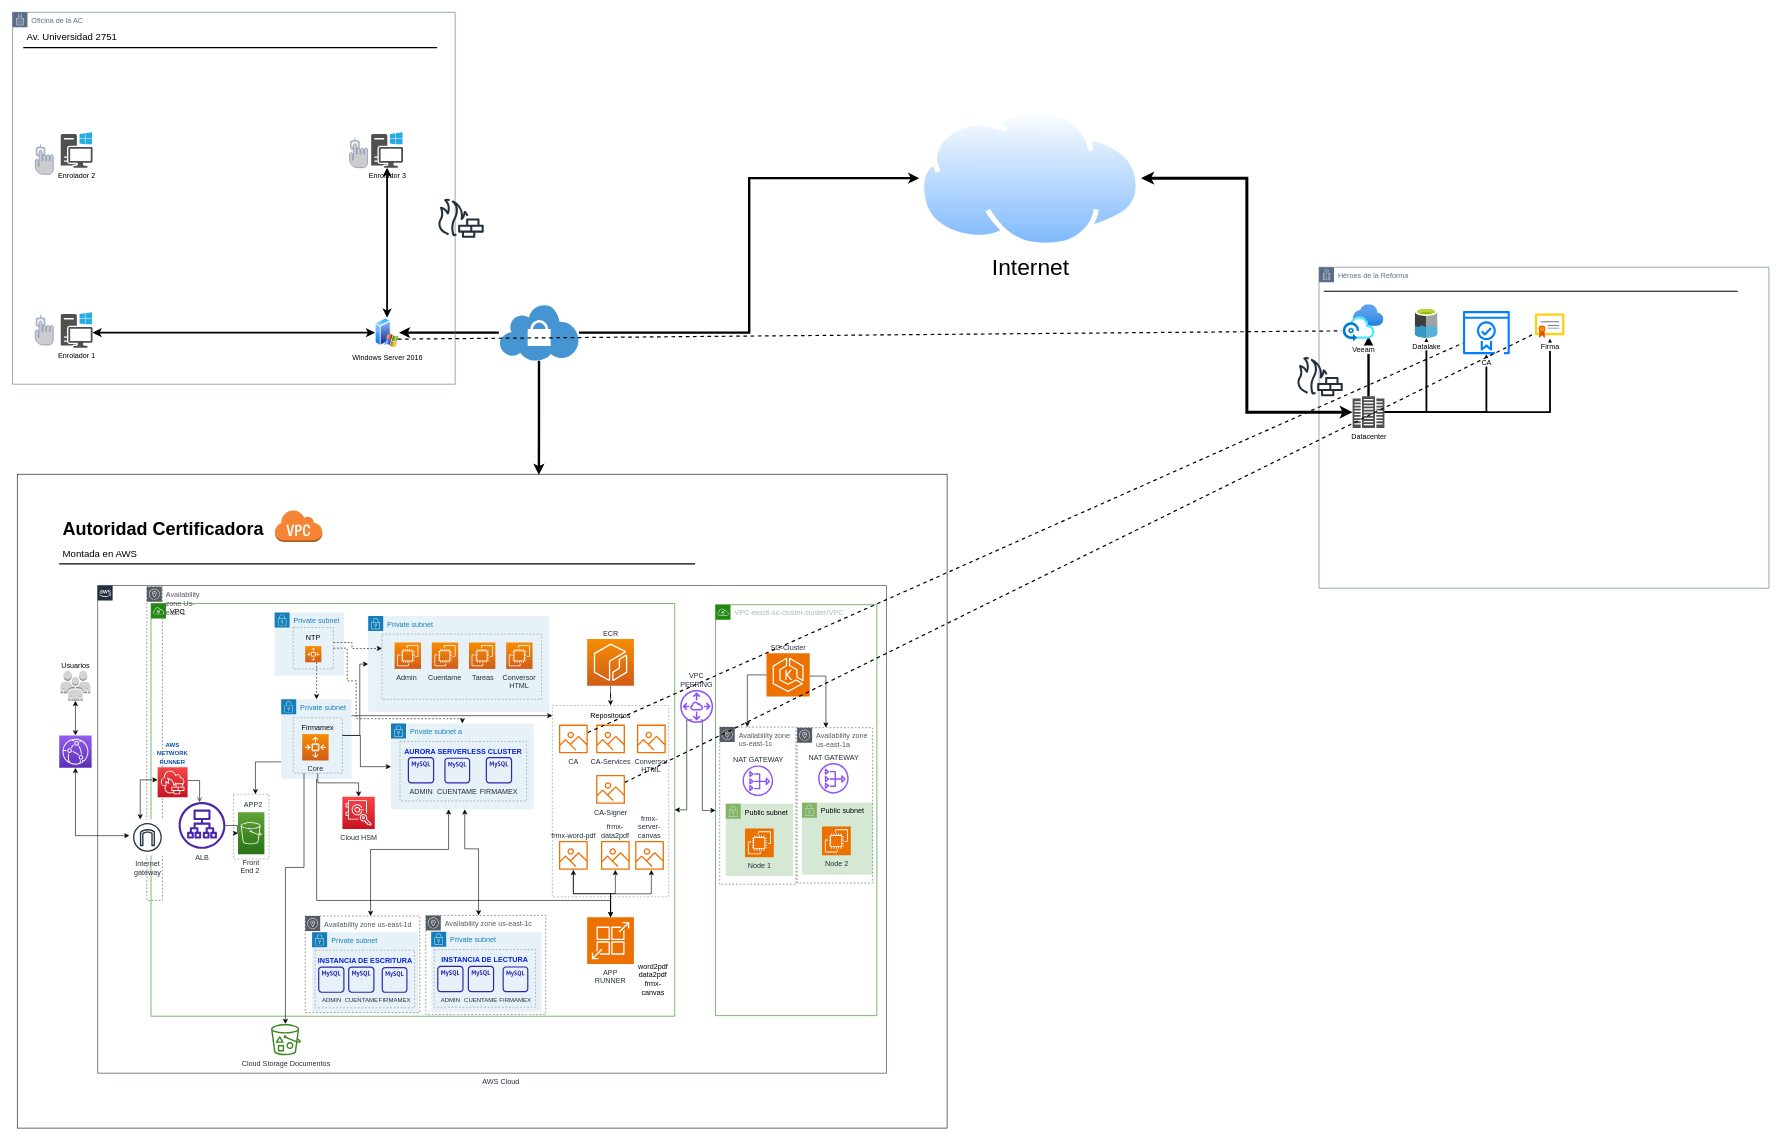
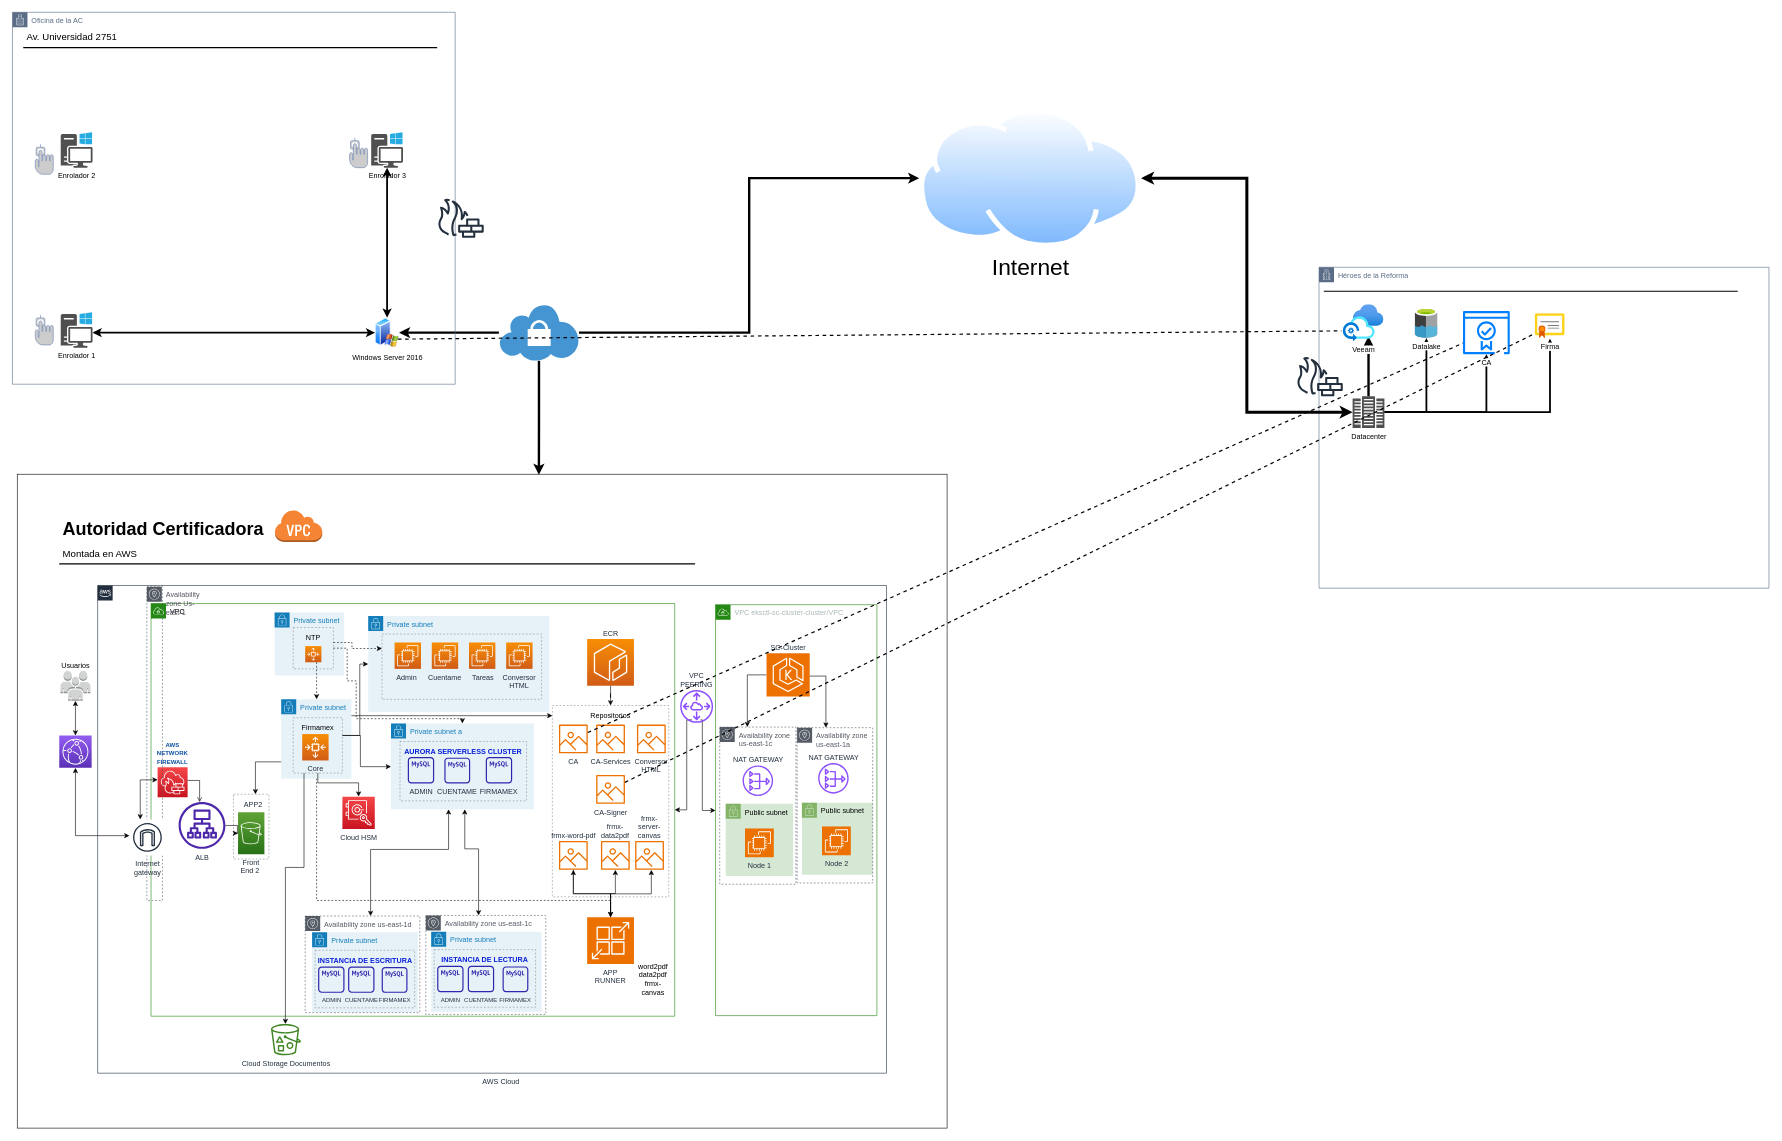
(173, 753) -> (173, 753)
(404, 901) -> (404, 901)
